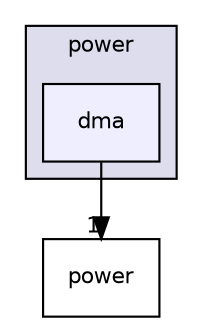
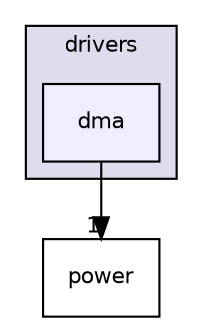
(101, 46) -> (101, 46)
